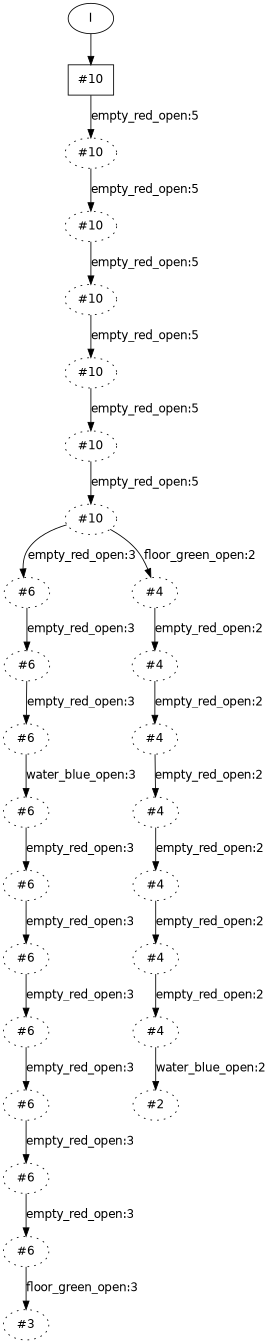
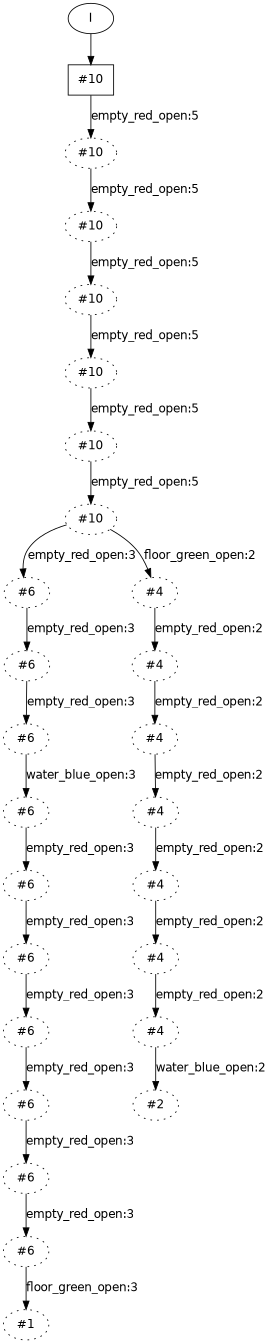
(26, 1325) -> (26, 1325)
